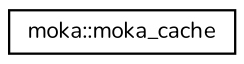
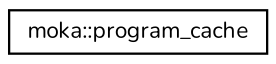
(122, 32) -> (138, 32)
